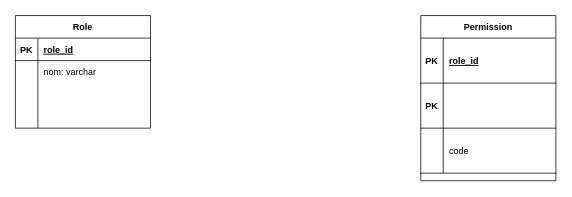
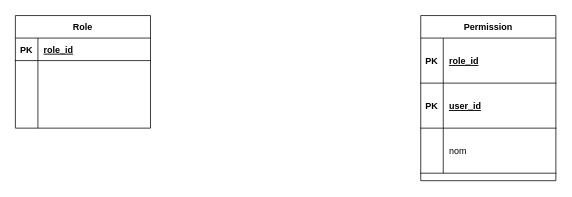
(94, 72) -> none
none -> (499, 105)
(459, 151) -> (456, 151)
